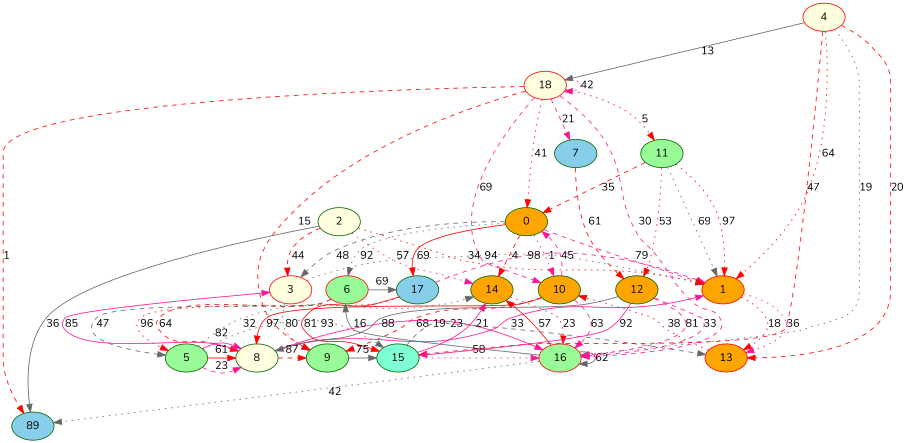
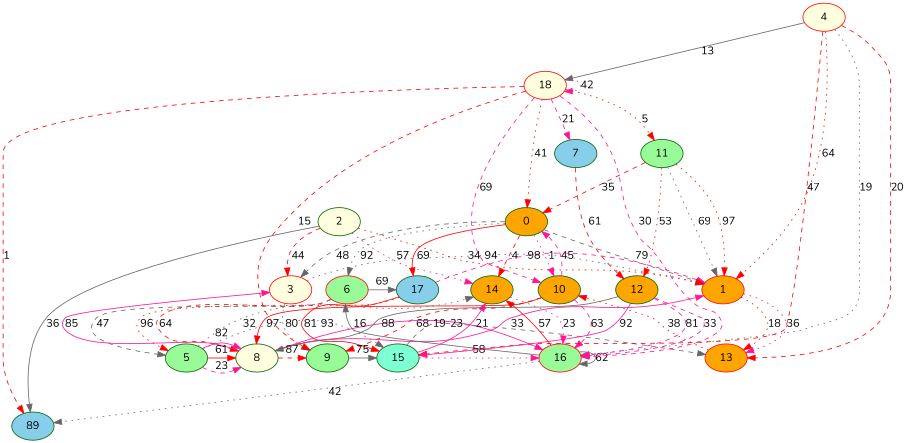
(605, 251) -> (605, 251)
(552, 314) -> (552, 314)
